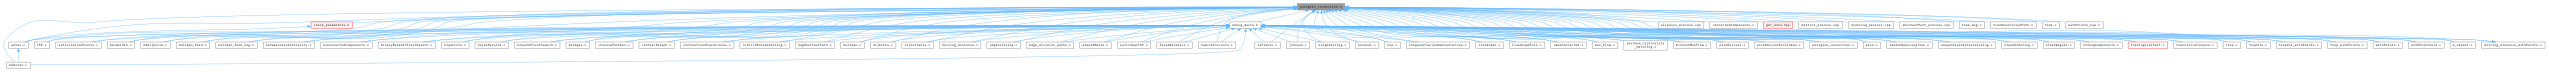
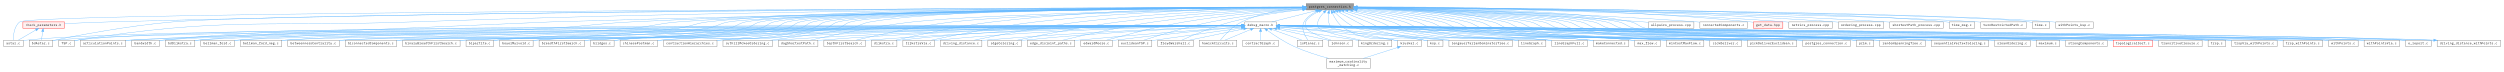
(838, 23) -> none
(1481, 38) -> (1380, 53)
(853, 45) -> (845, 43)
(2059, 45) -> (2048, 43)
(2258, 45) -> none
(18, 57) -> (42, 36)
